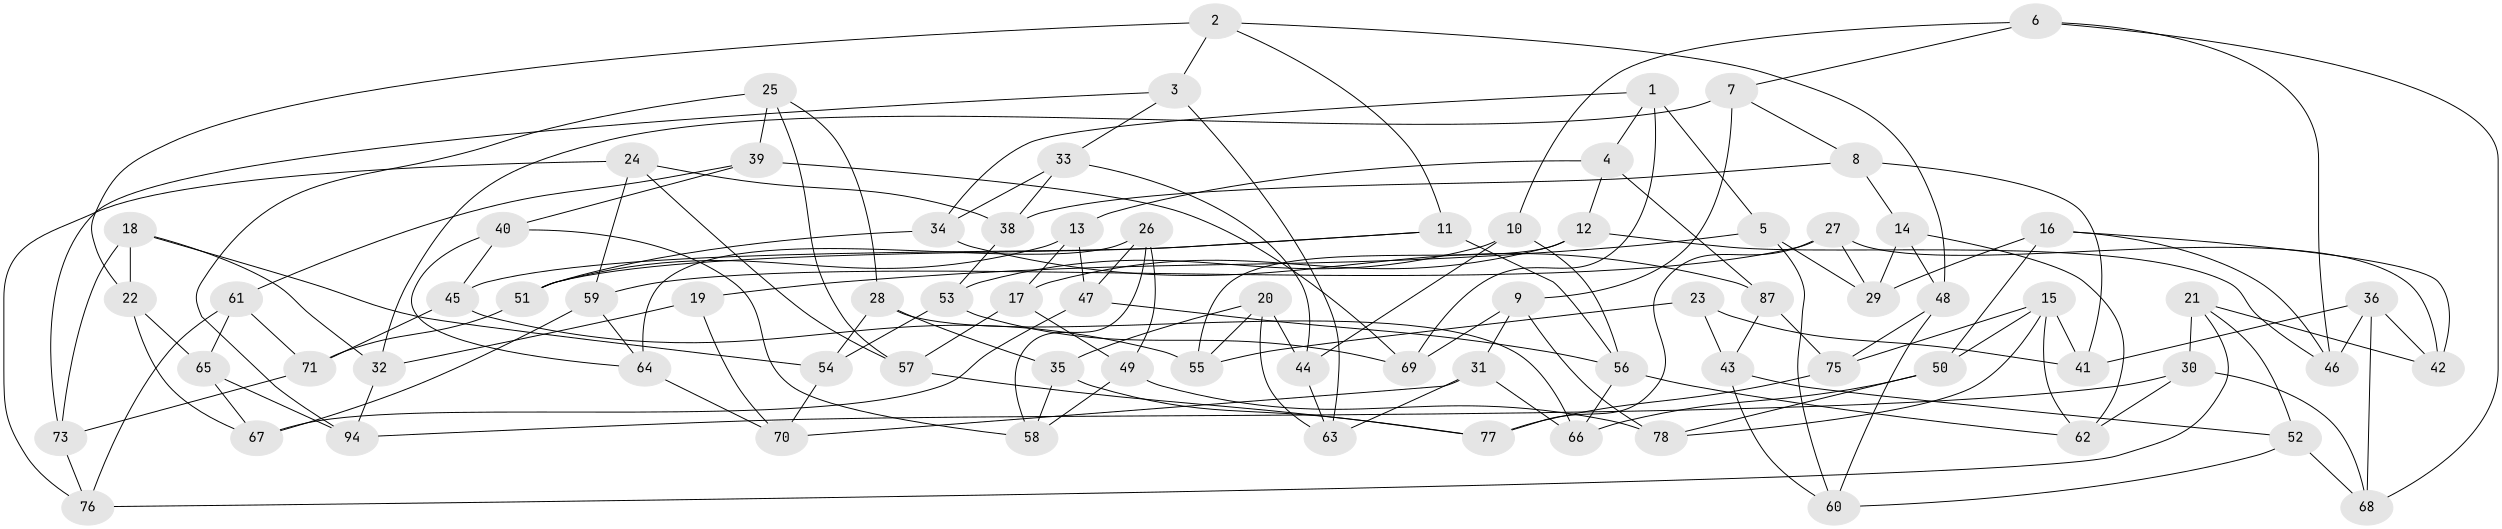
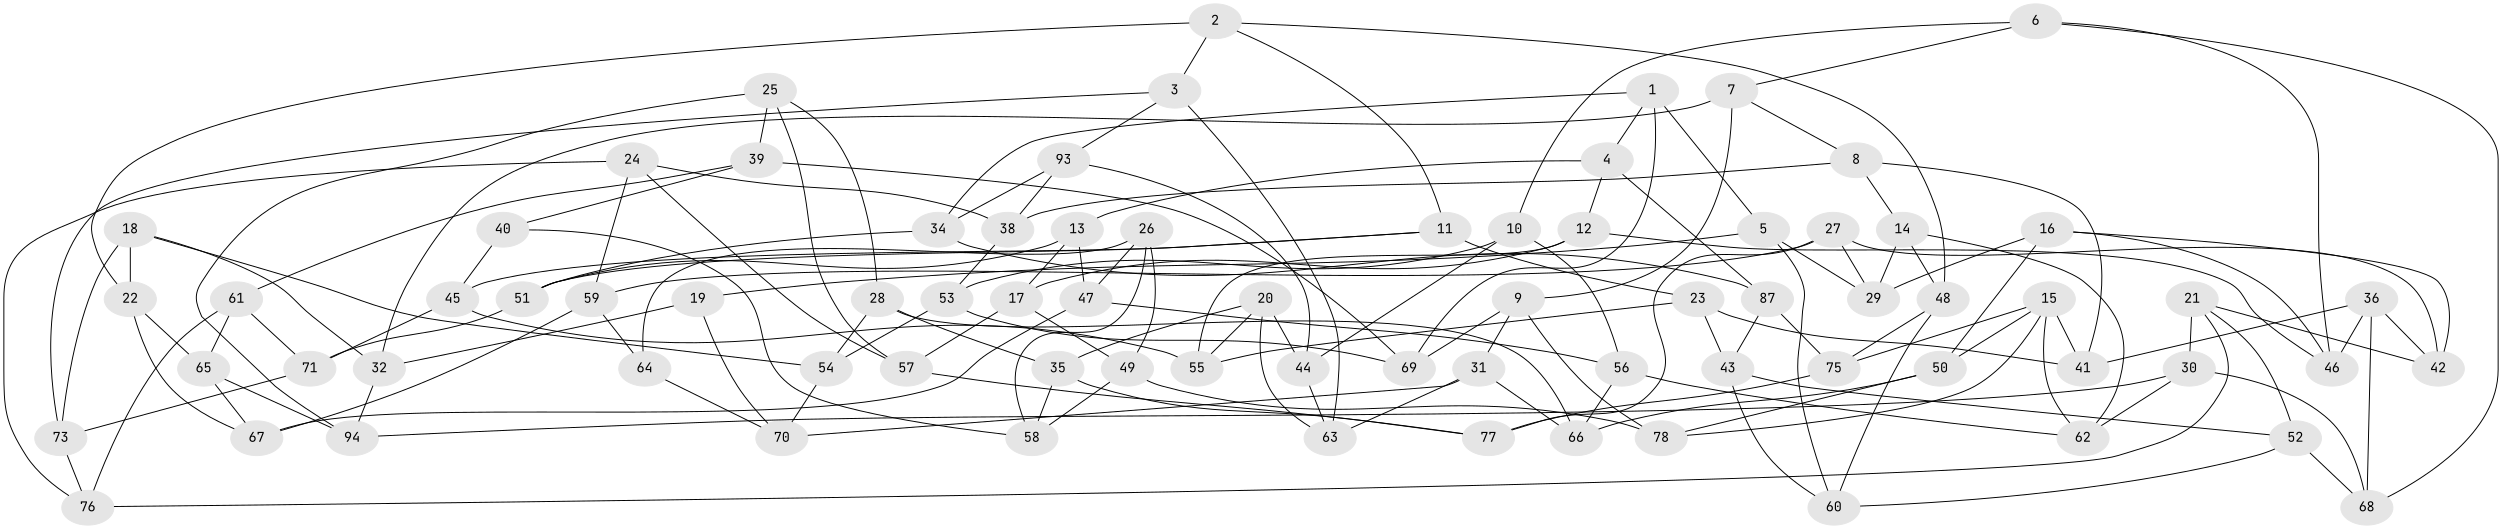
(1064, 160) -> (1064, 160)
(1551, 281) -> (1594, 279)
(459, 339) -> none
